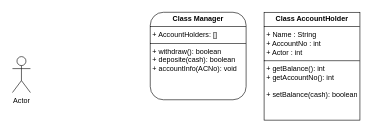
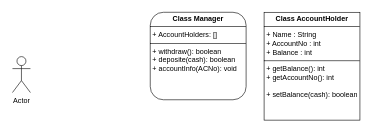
(313, 47) -> (313, 47)
